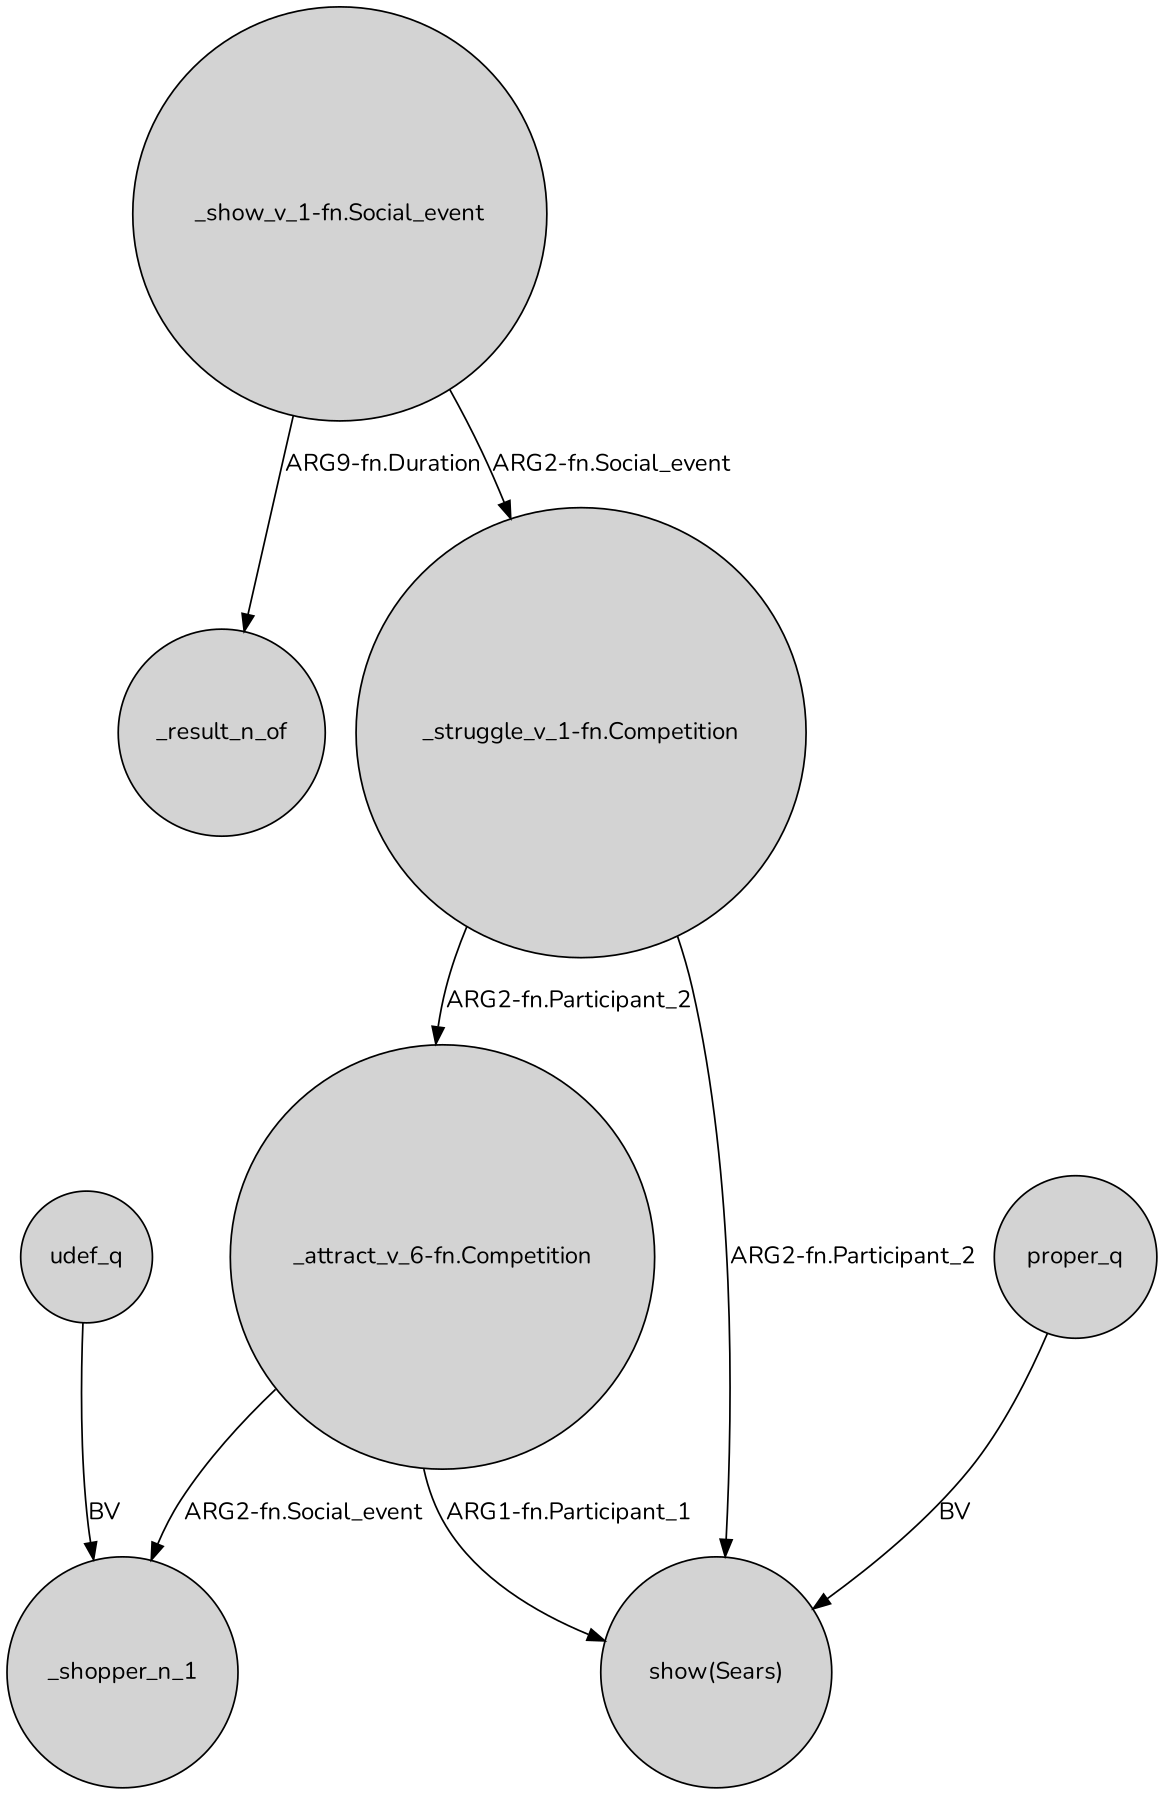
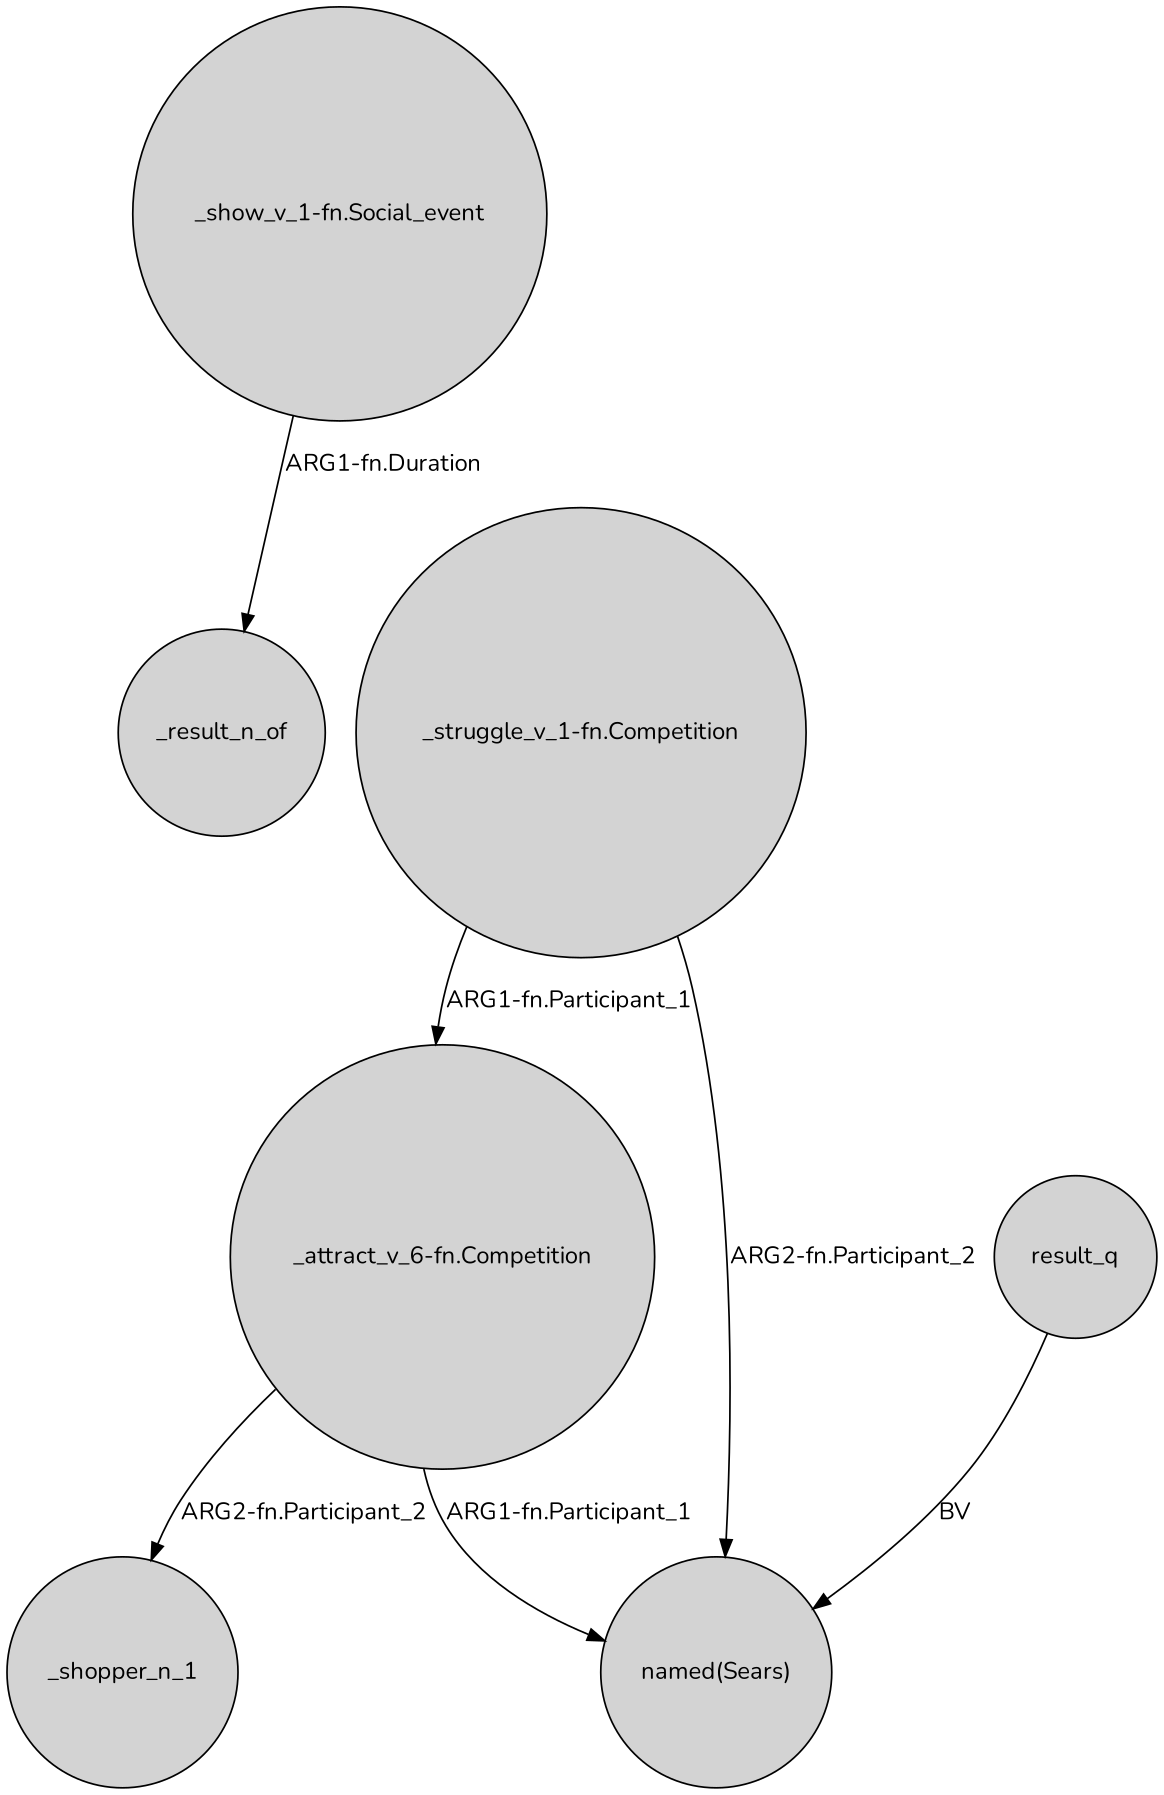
(479, 445) -> none
(383, 464) -> (383, 464)
(569, 1001) -> (569, 1001)
(87, 1257) -> none
(1076, 1257) -> (1076, 1257)
(304, 1513) -> (304, 1513)
(716, 1672) -> (716, 1672)
